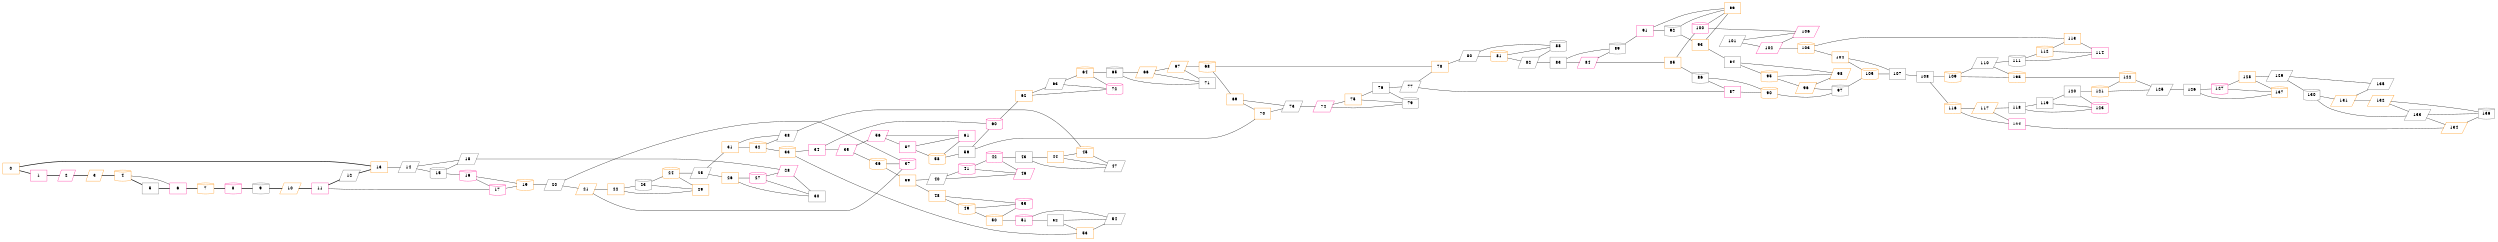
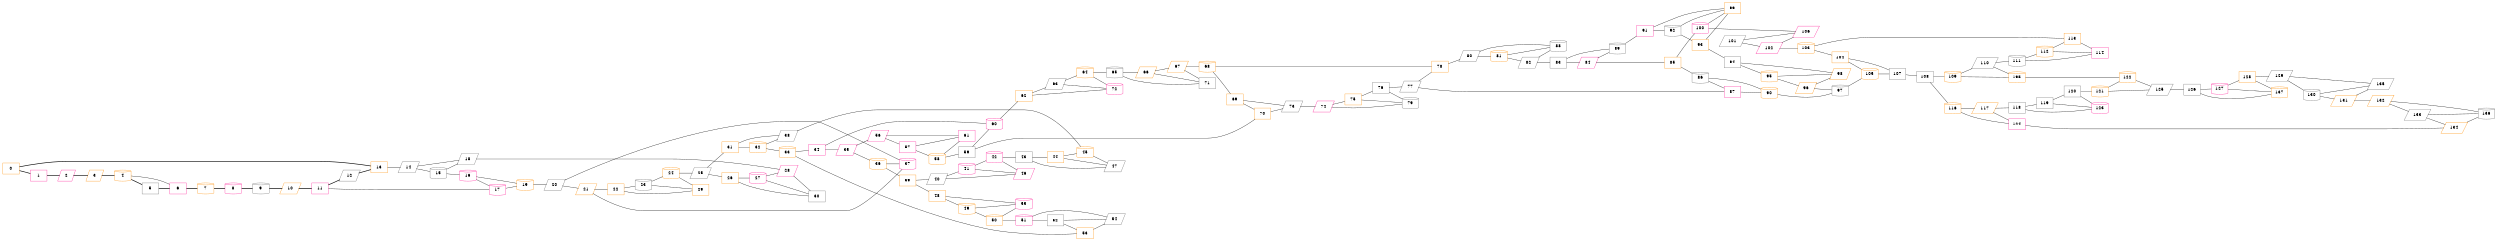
(2360, 116) -> (2345, 90)
